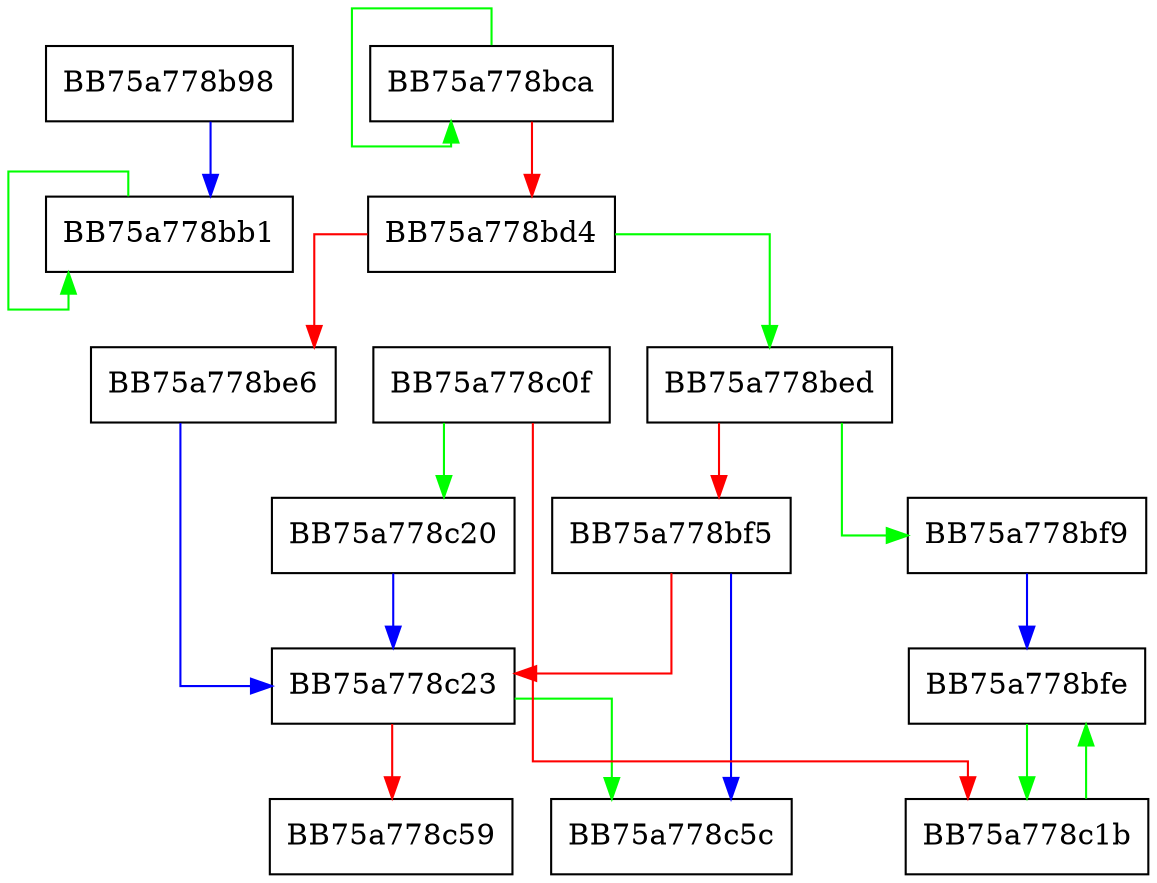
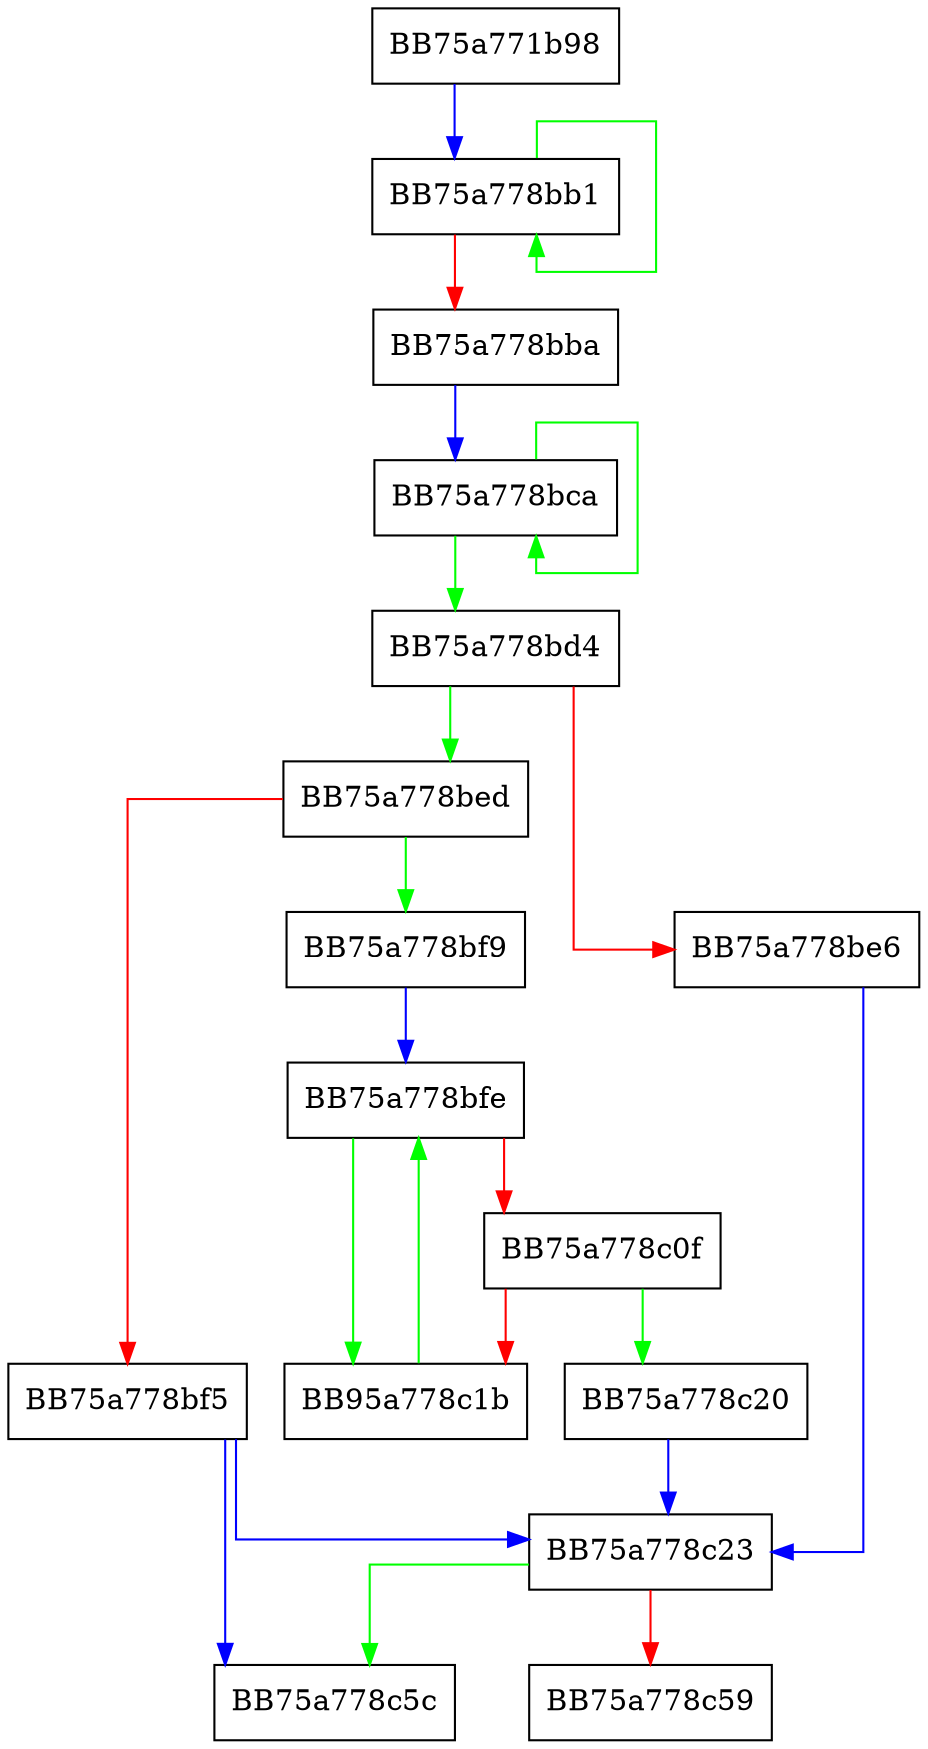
(169, 84) -> (496, 46)
(532, 148) -> (455, 562)
none -> (496, 347)
(654, 674) -> (322, 1539)
(1027, 837) -> (406, 1401)
none -> (504, 1165)
